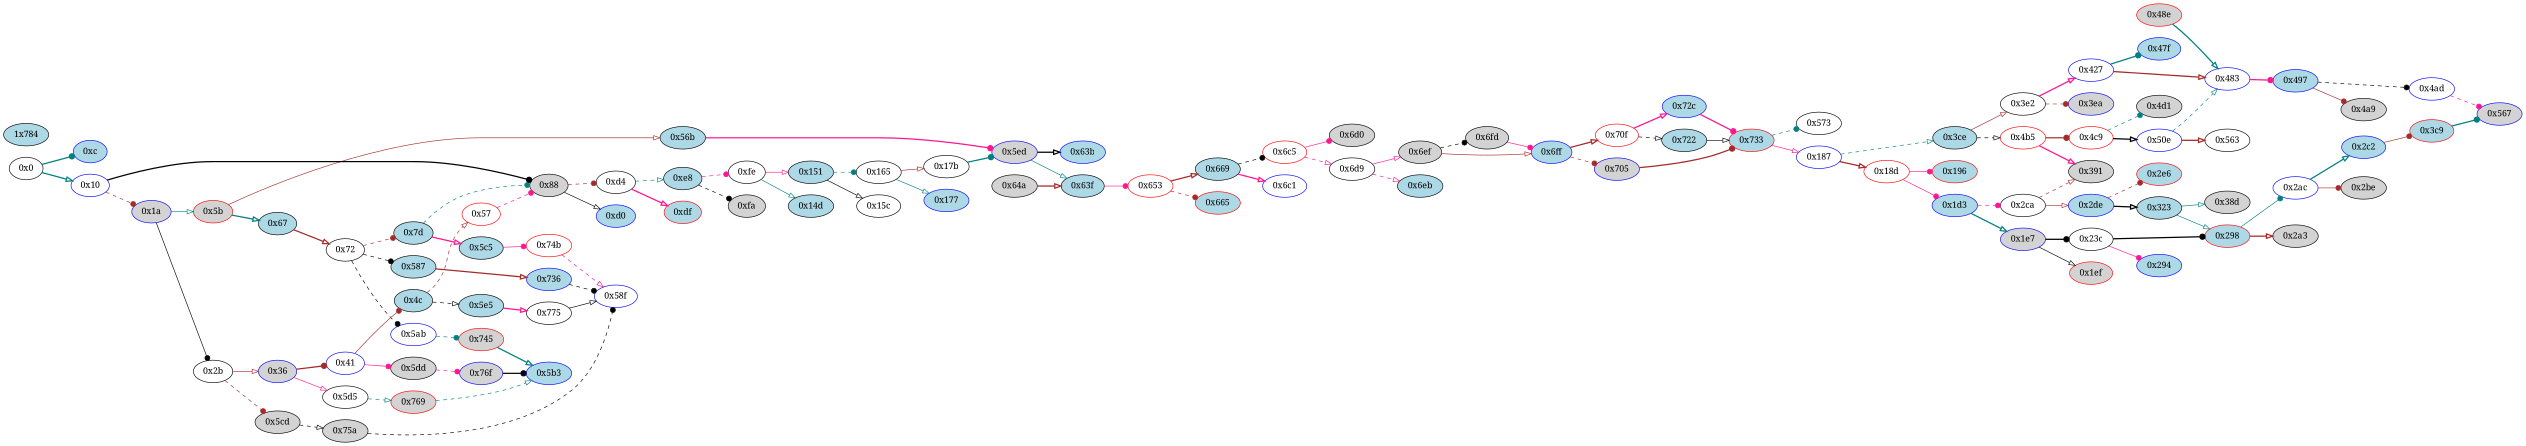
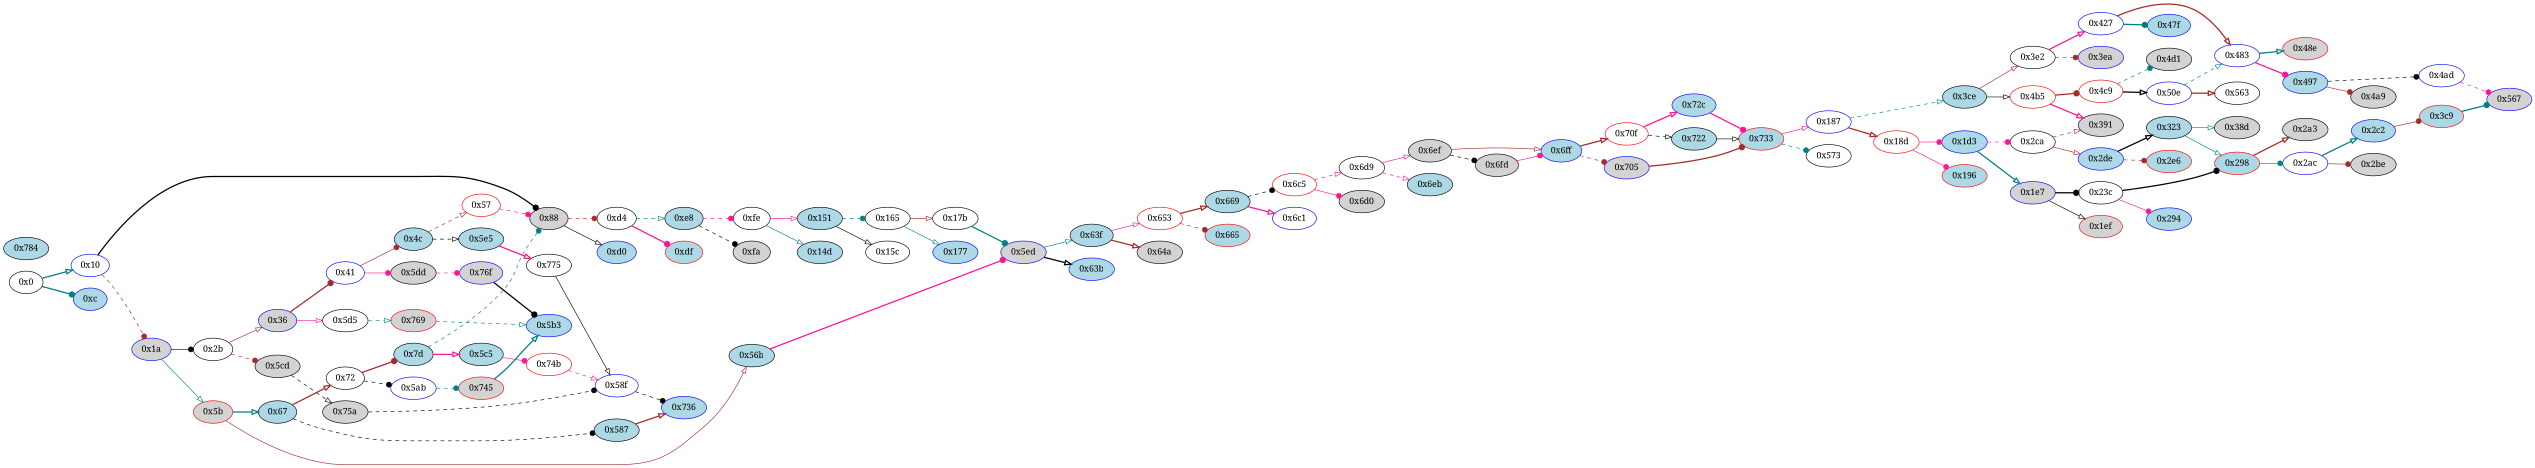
(2194, 43) -> (2268, 52)
(26, 135) -> (26, 249)
(1985, 138) -> (1995, 97)
(1046, 186) -> (1122, 243)
(1114, 186) -> (1122, 228)
(647, 196) -> (648, 234)
(377, 242) -> (377, 367)
(376, 257) -> (440, 441)
(580, 287) -> (648, 396)
